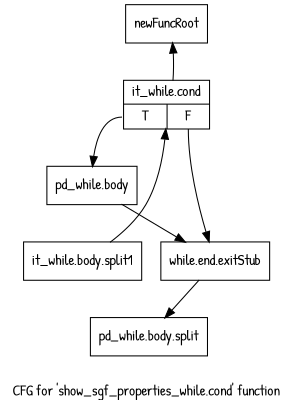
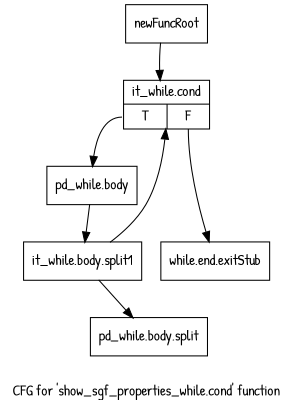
(174, 67) -> (160, 57)
(149, 221) -> (88, 218)
(185, 295) -> (112, 295)
